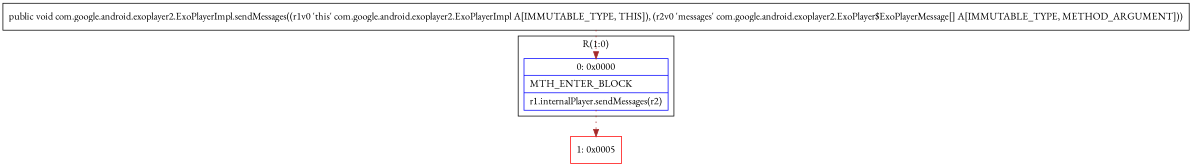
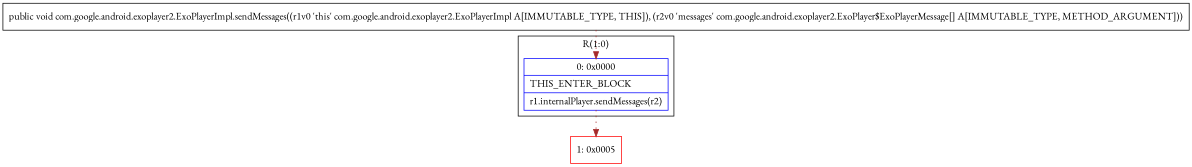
(581, 84) -> (581, 84)
